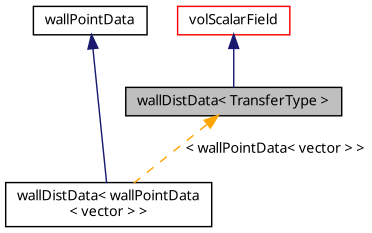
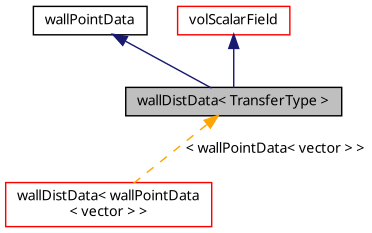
(100, 116) -> (168, 65)
(109, 205) -> (109, 205)
